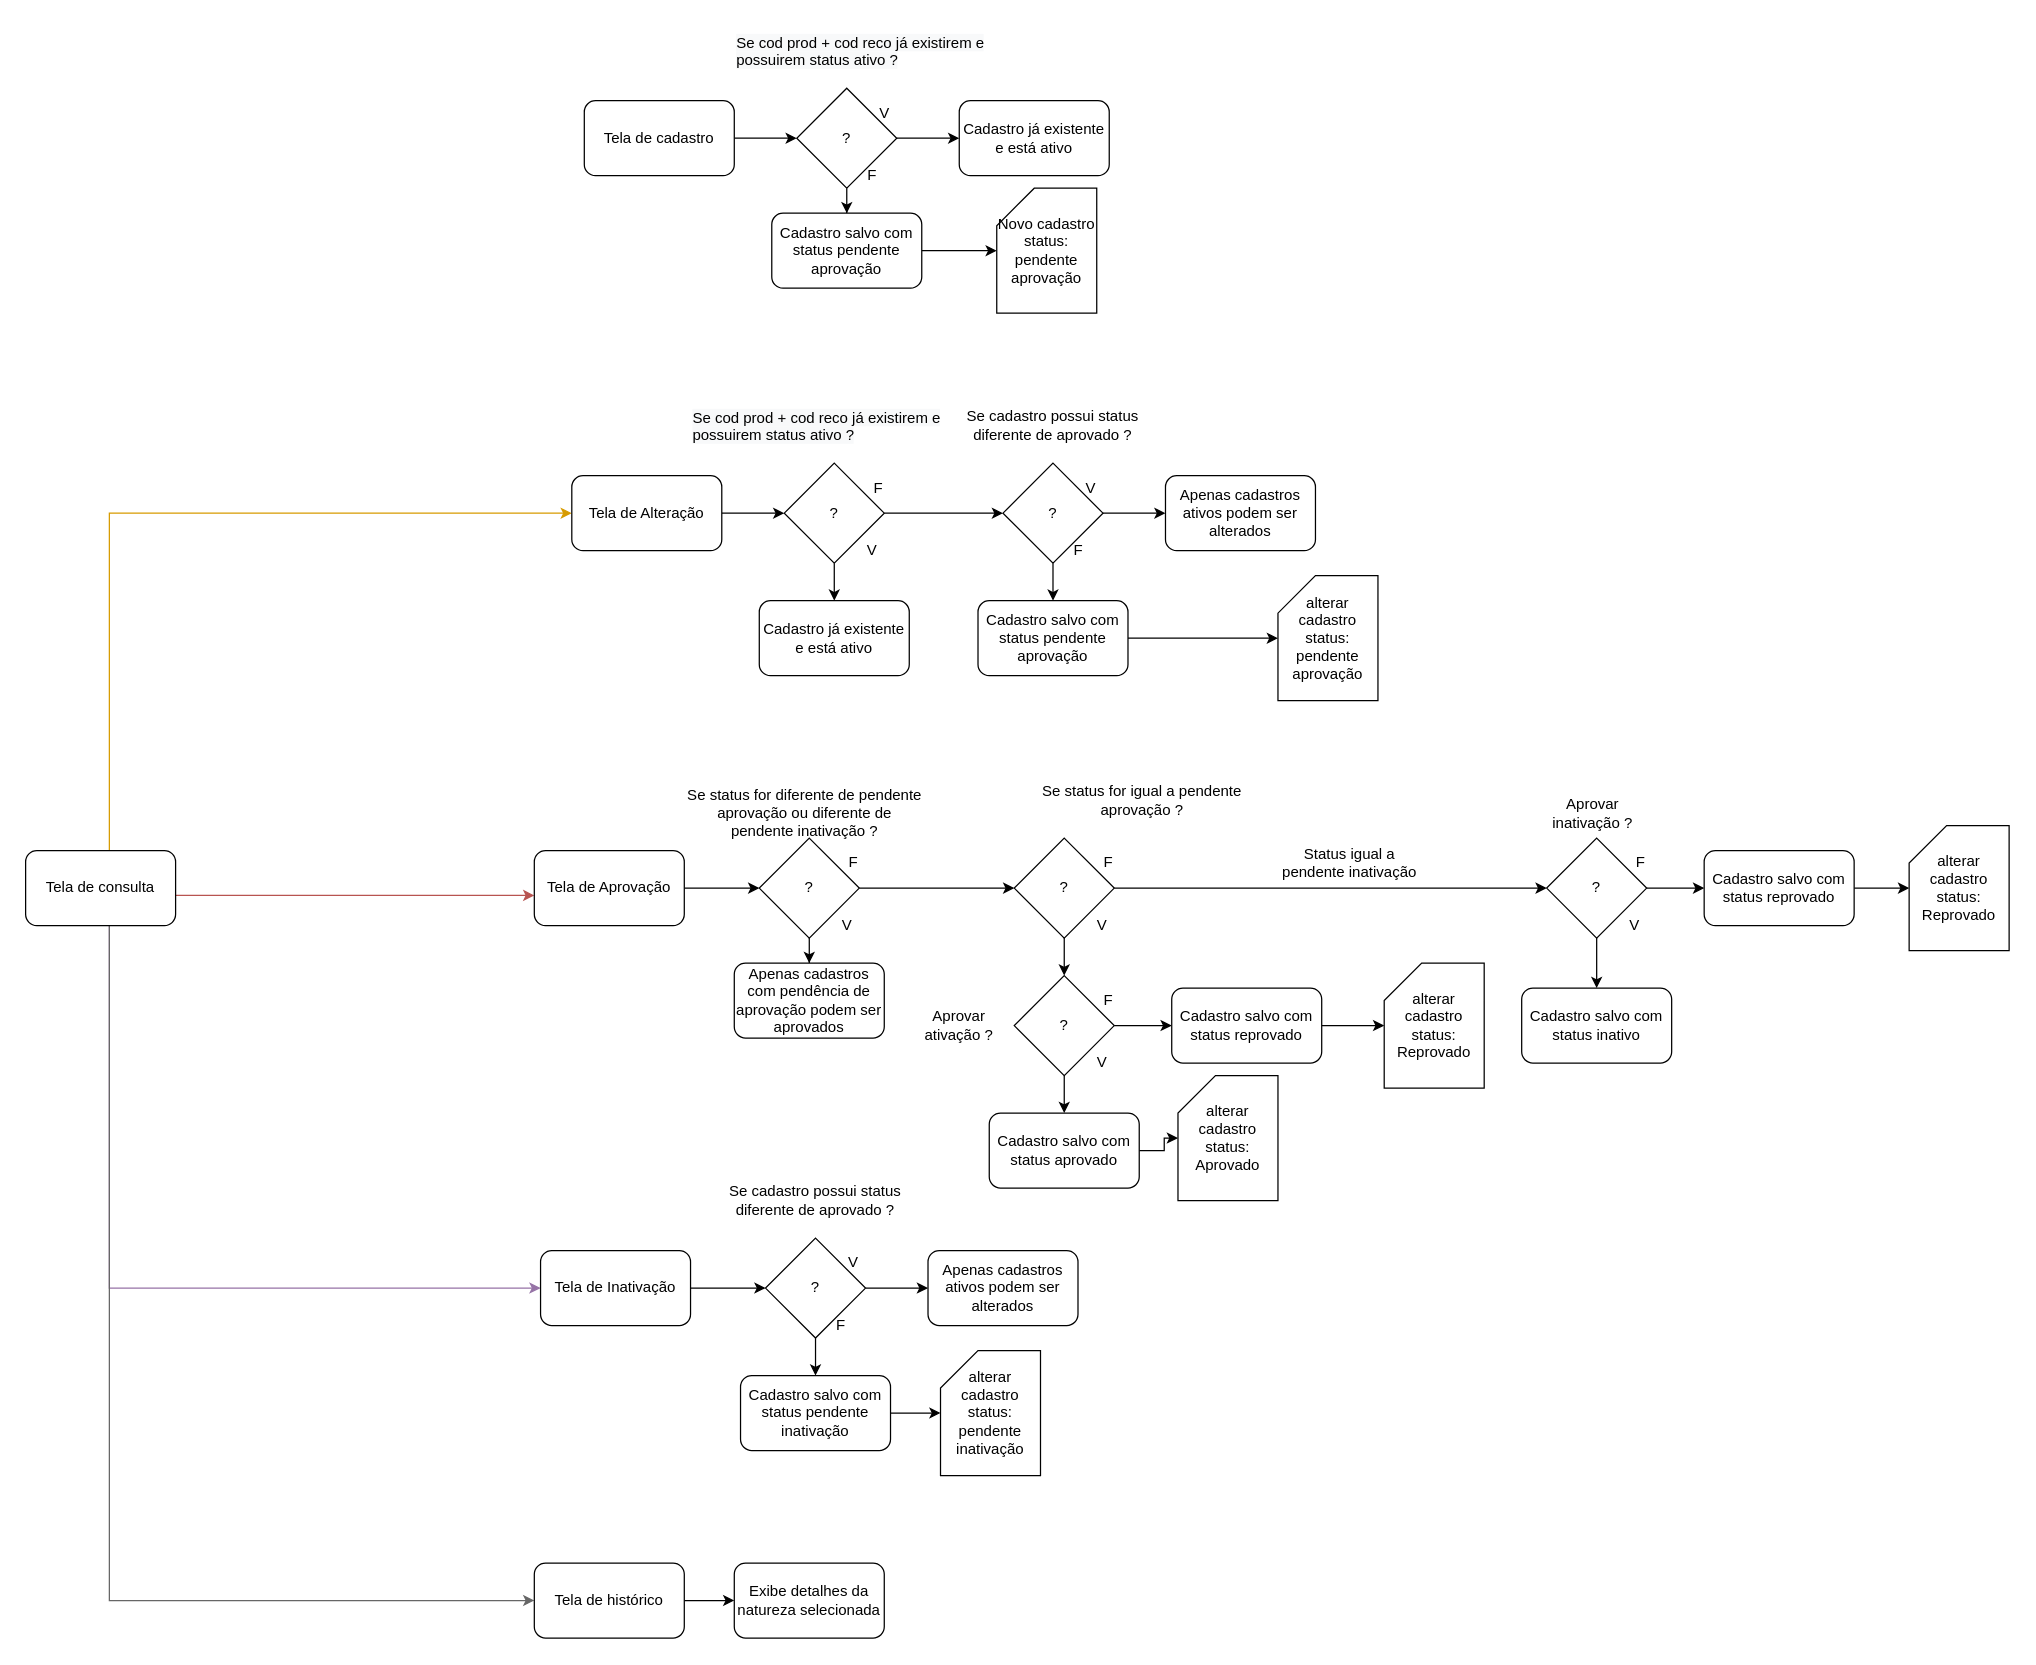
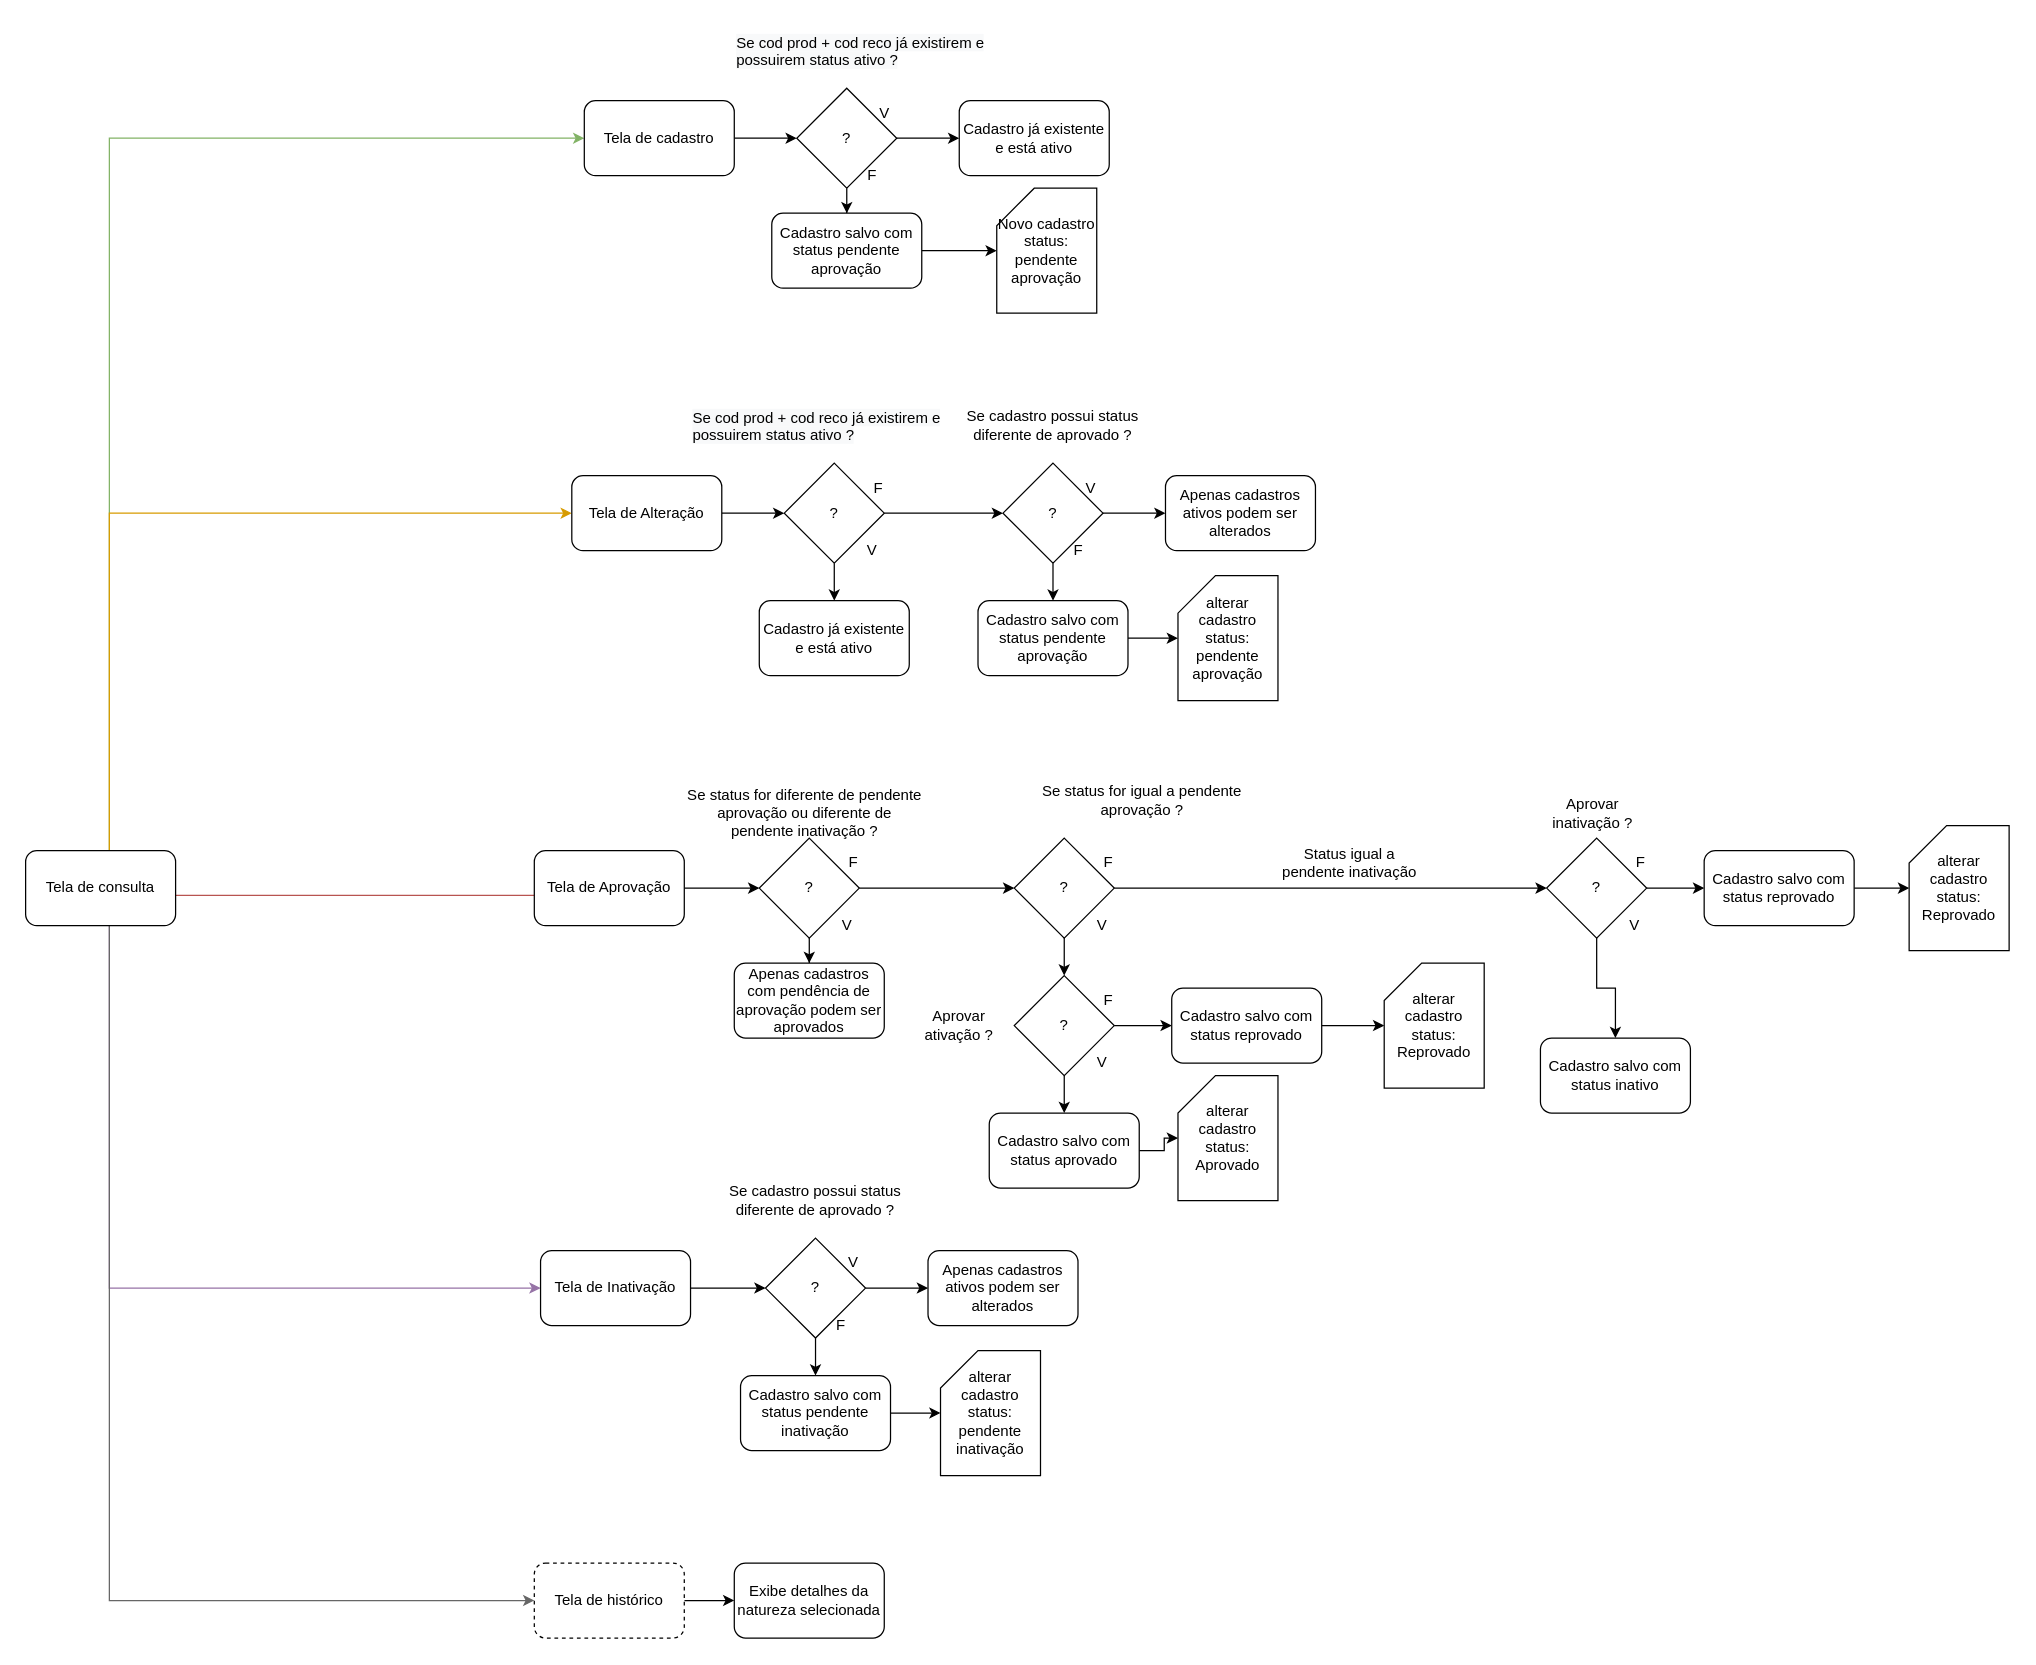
none -> (156, 138)
(1328, 638) -> (1228, 638)
(524, 895) -> (528, 895)
(1597, 1026) -> (1616, 1076)
(609, 1601) -> (609, 1601)
